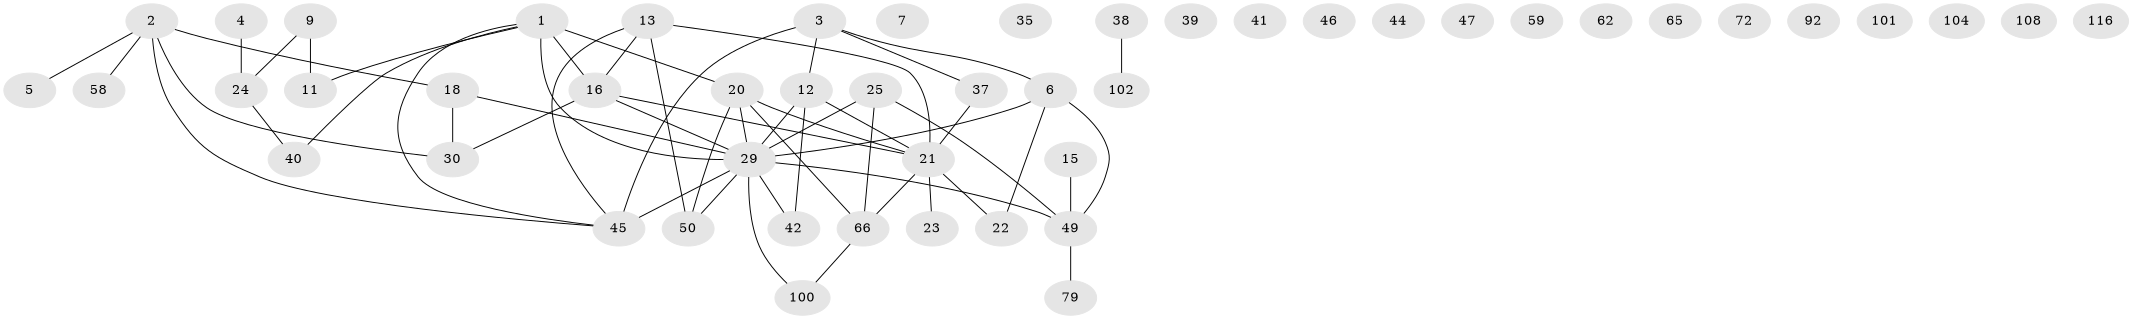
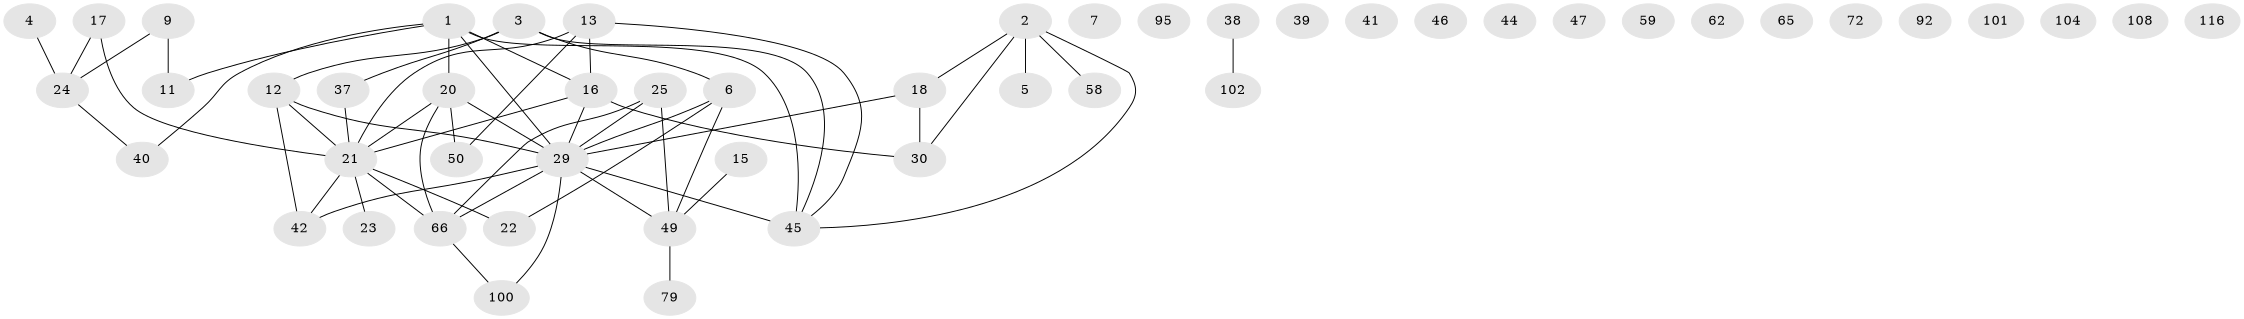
none -> (99, 21)
(1026, 21) -> (1164, 21)
none -> (325, 194)
(719, 194) -> (501, 194)
